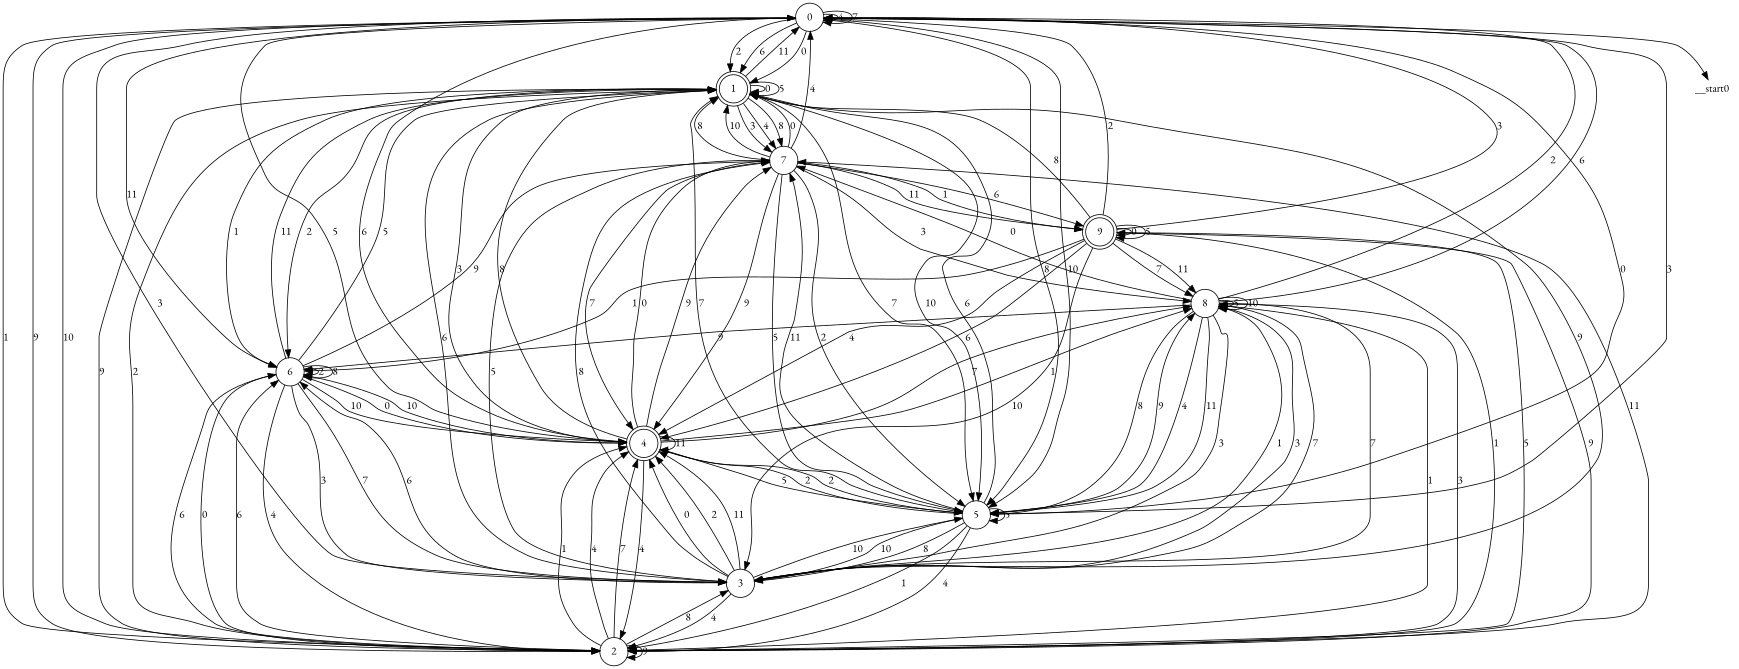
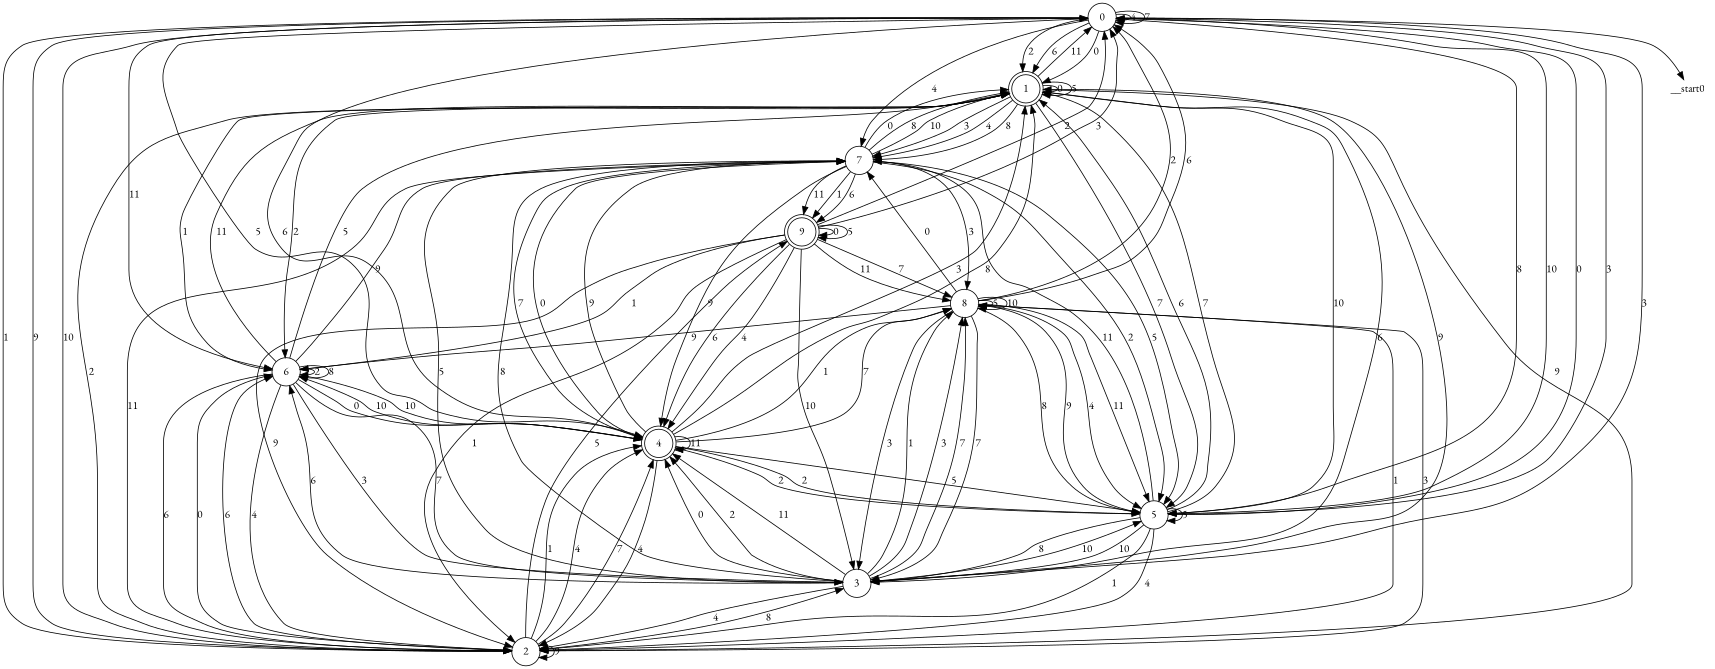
(807, 95) -> (963, 57)
(970, 117) -> none
